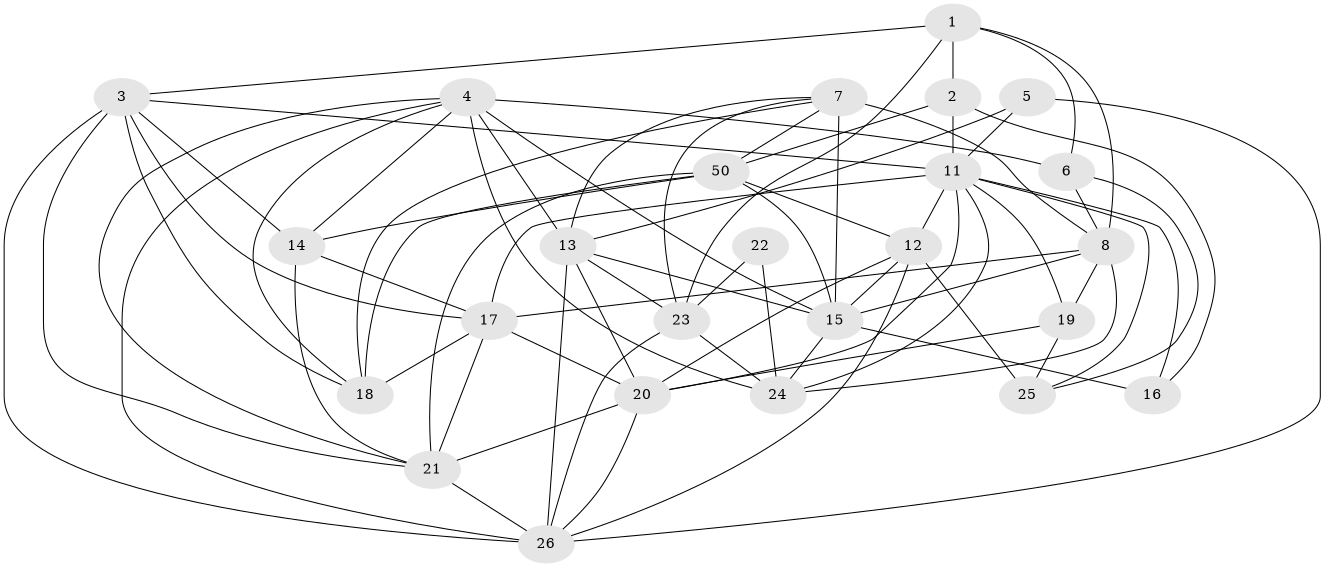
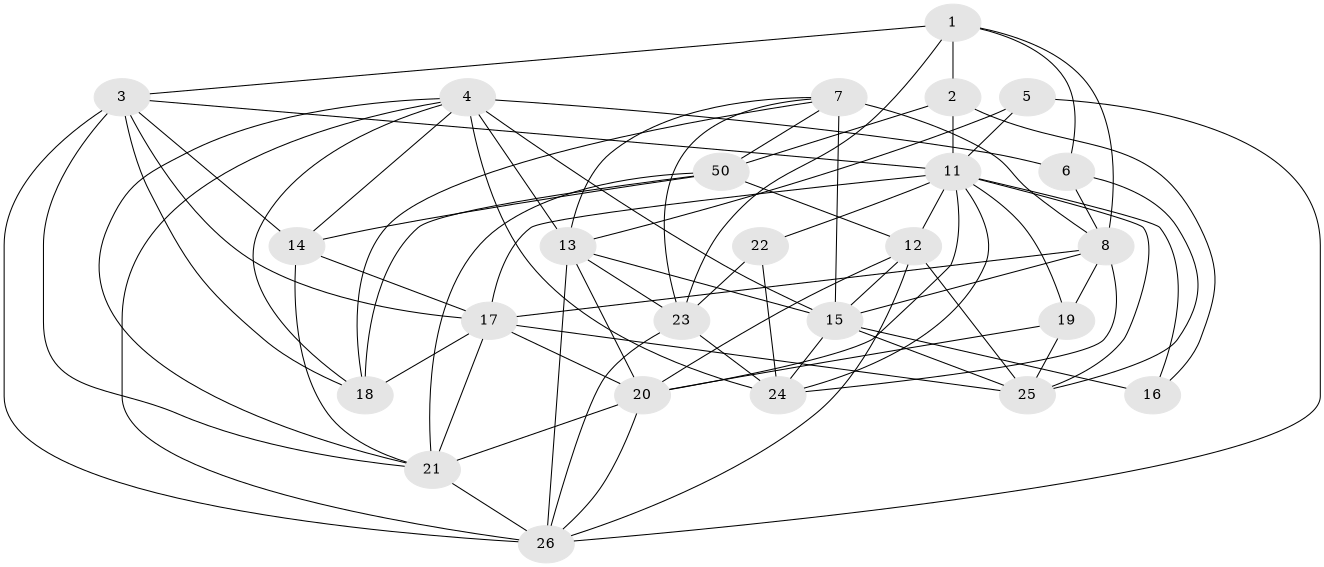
none -> (858, 210)
(801, 232) -> (931, 358)
none -> (758, 358)
